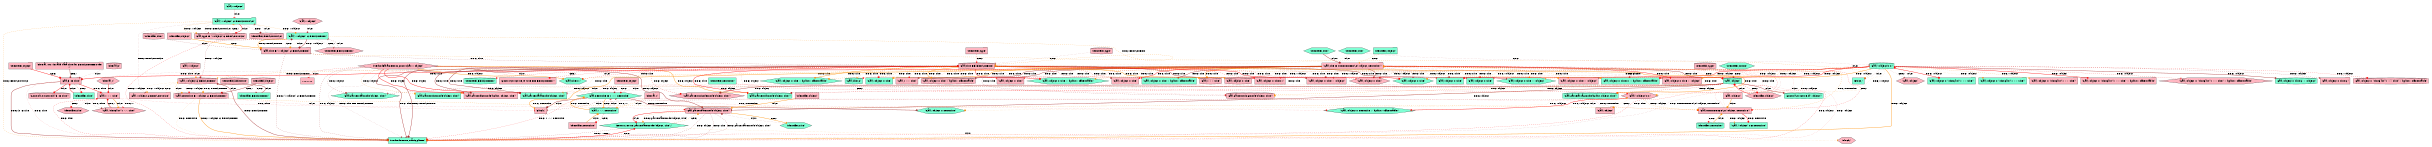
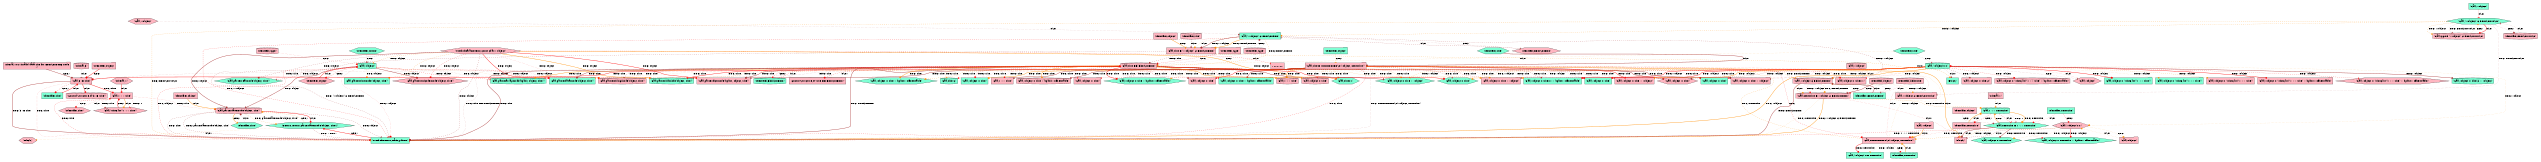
(234, 21) -> (2479, 21)
(1553, 68) -> (945, 72)
(1804, 96) -> none
(999, 107) -> (1918, 102)
